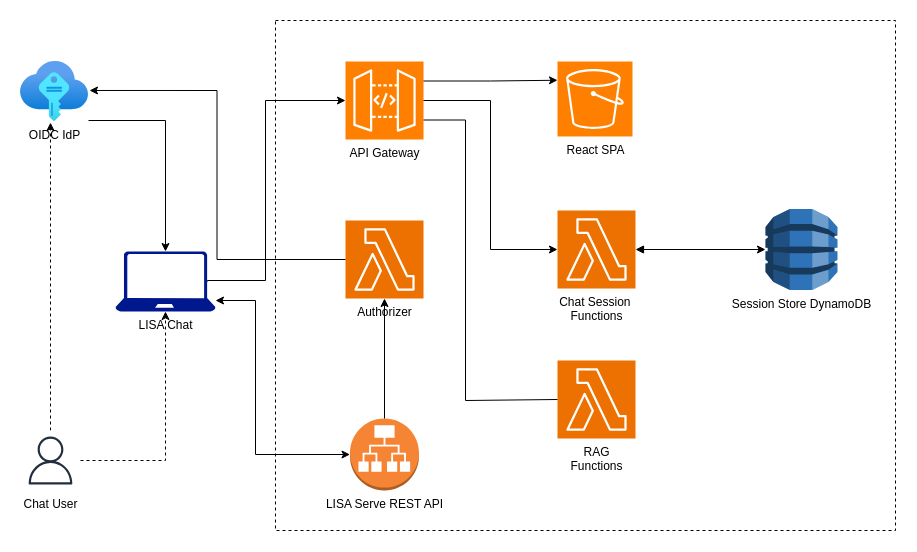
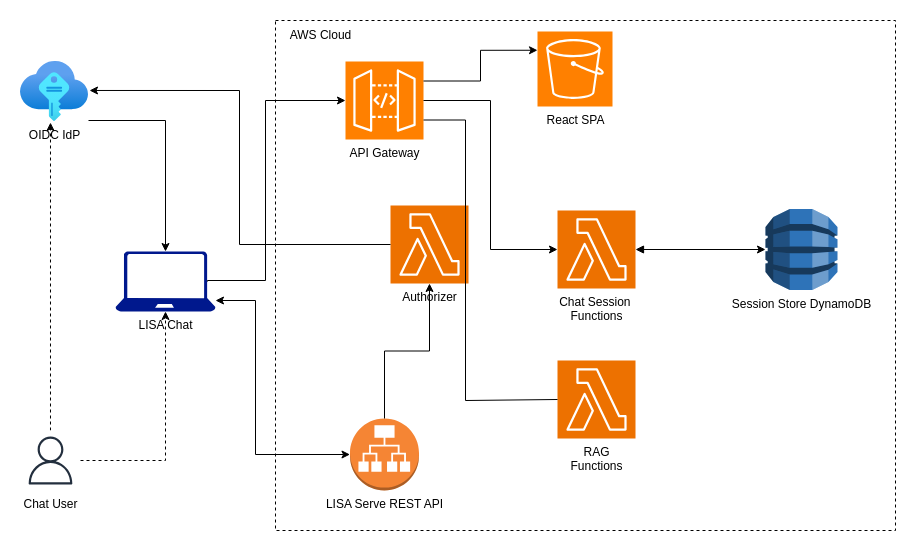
none -> (321, 36)
(595, 99) -> (575, 69)
(385, 260) -> (430, 245)
